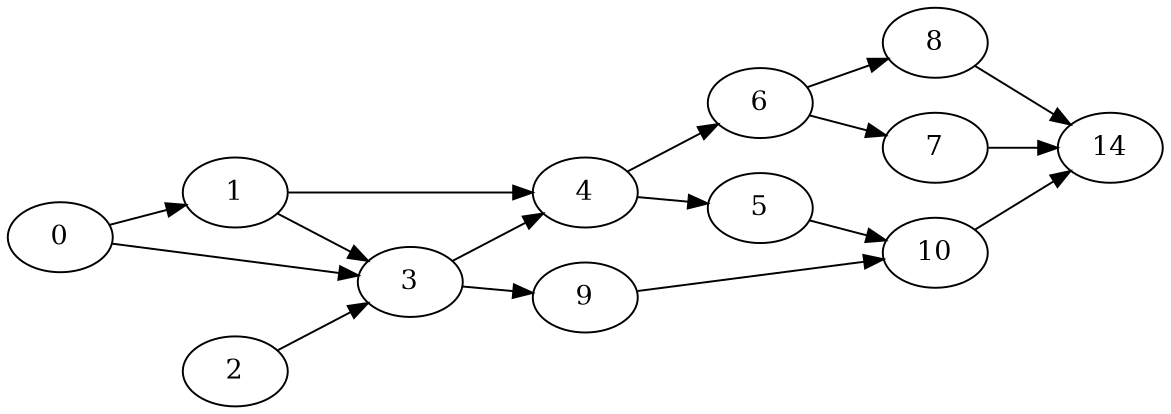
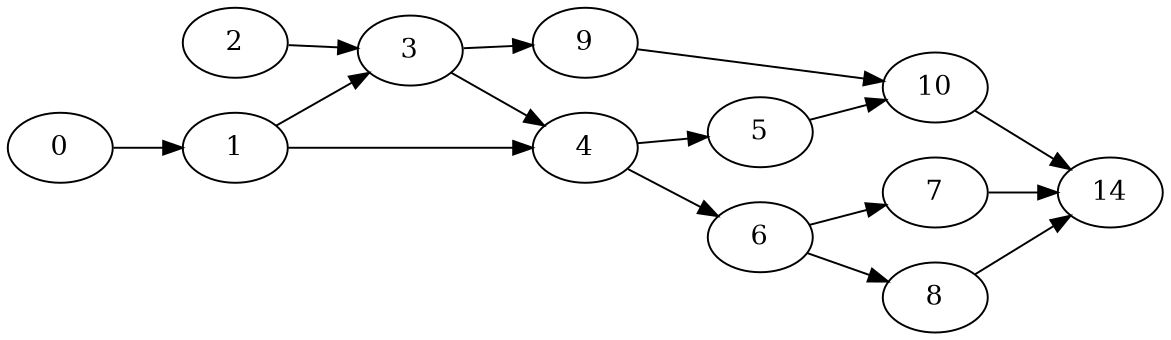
(226, 258) -> none
